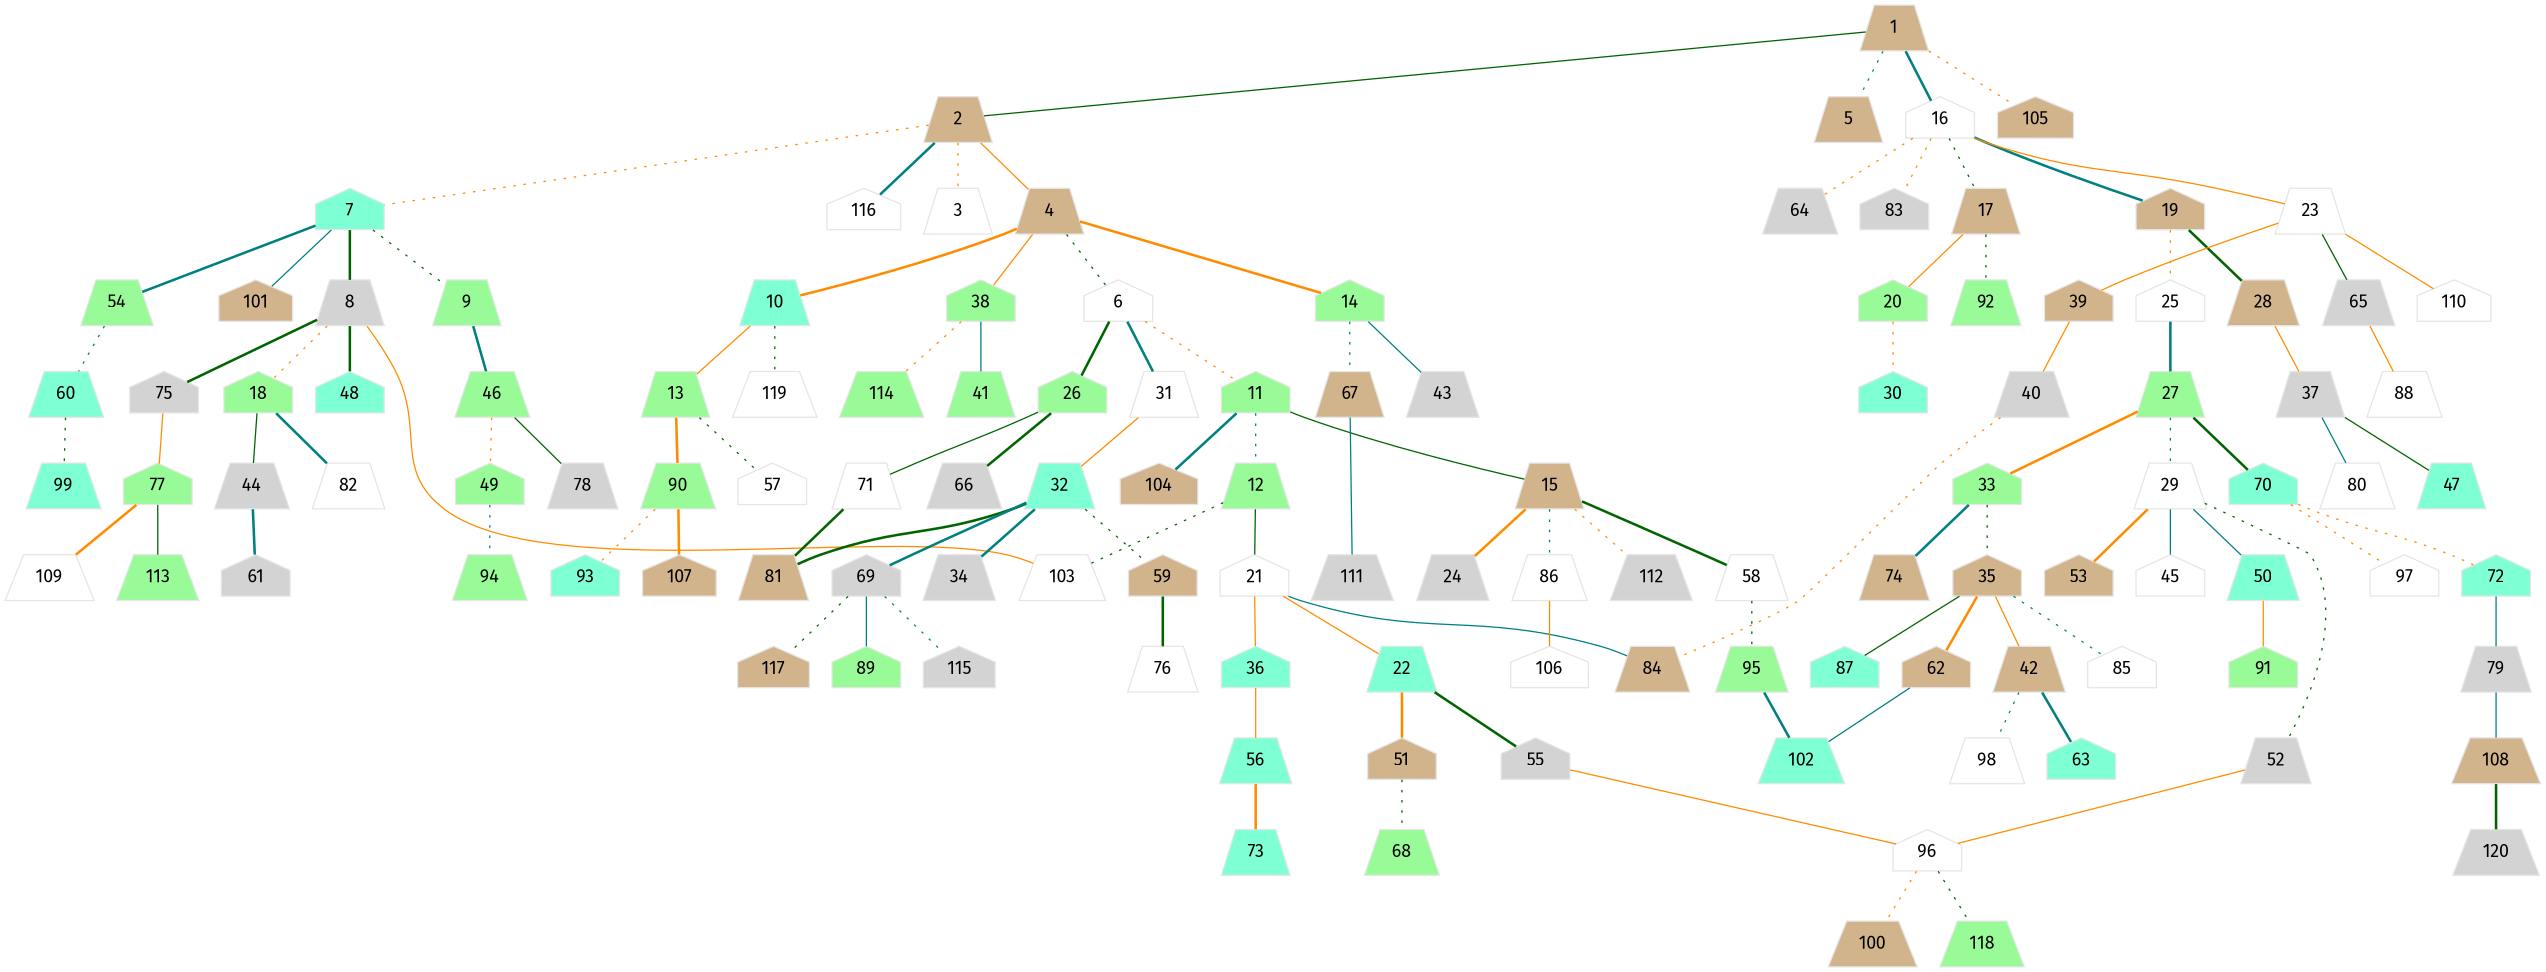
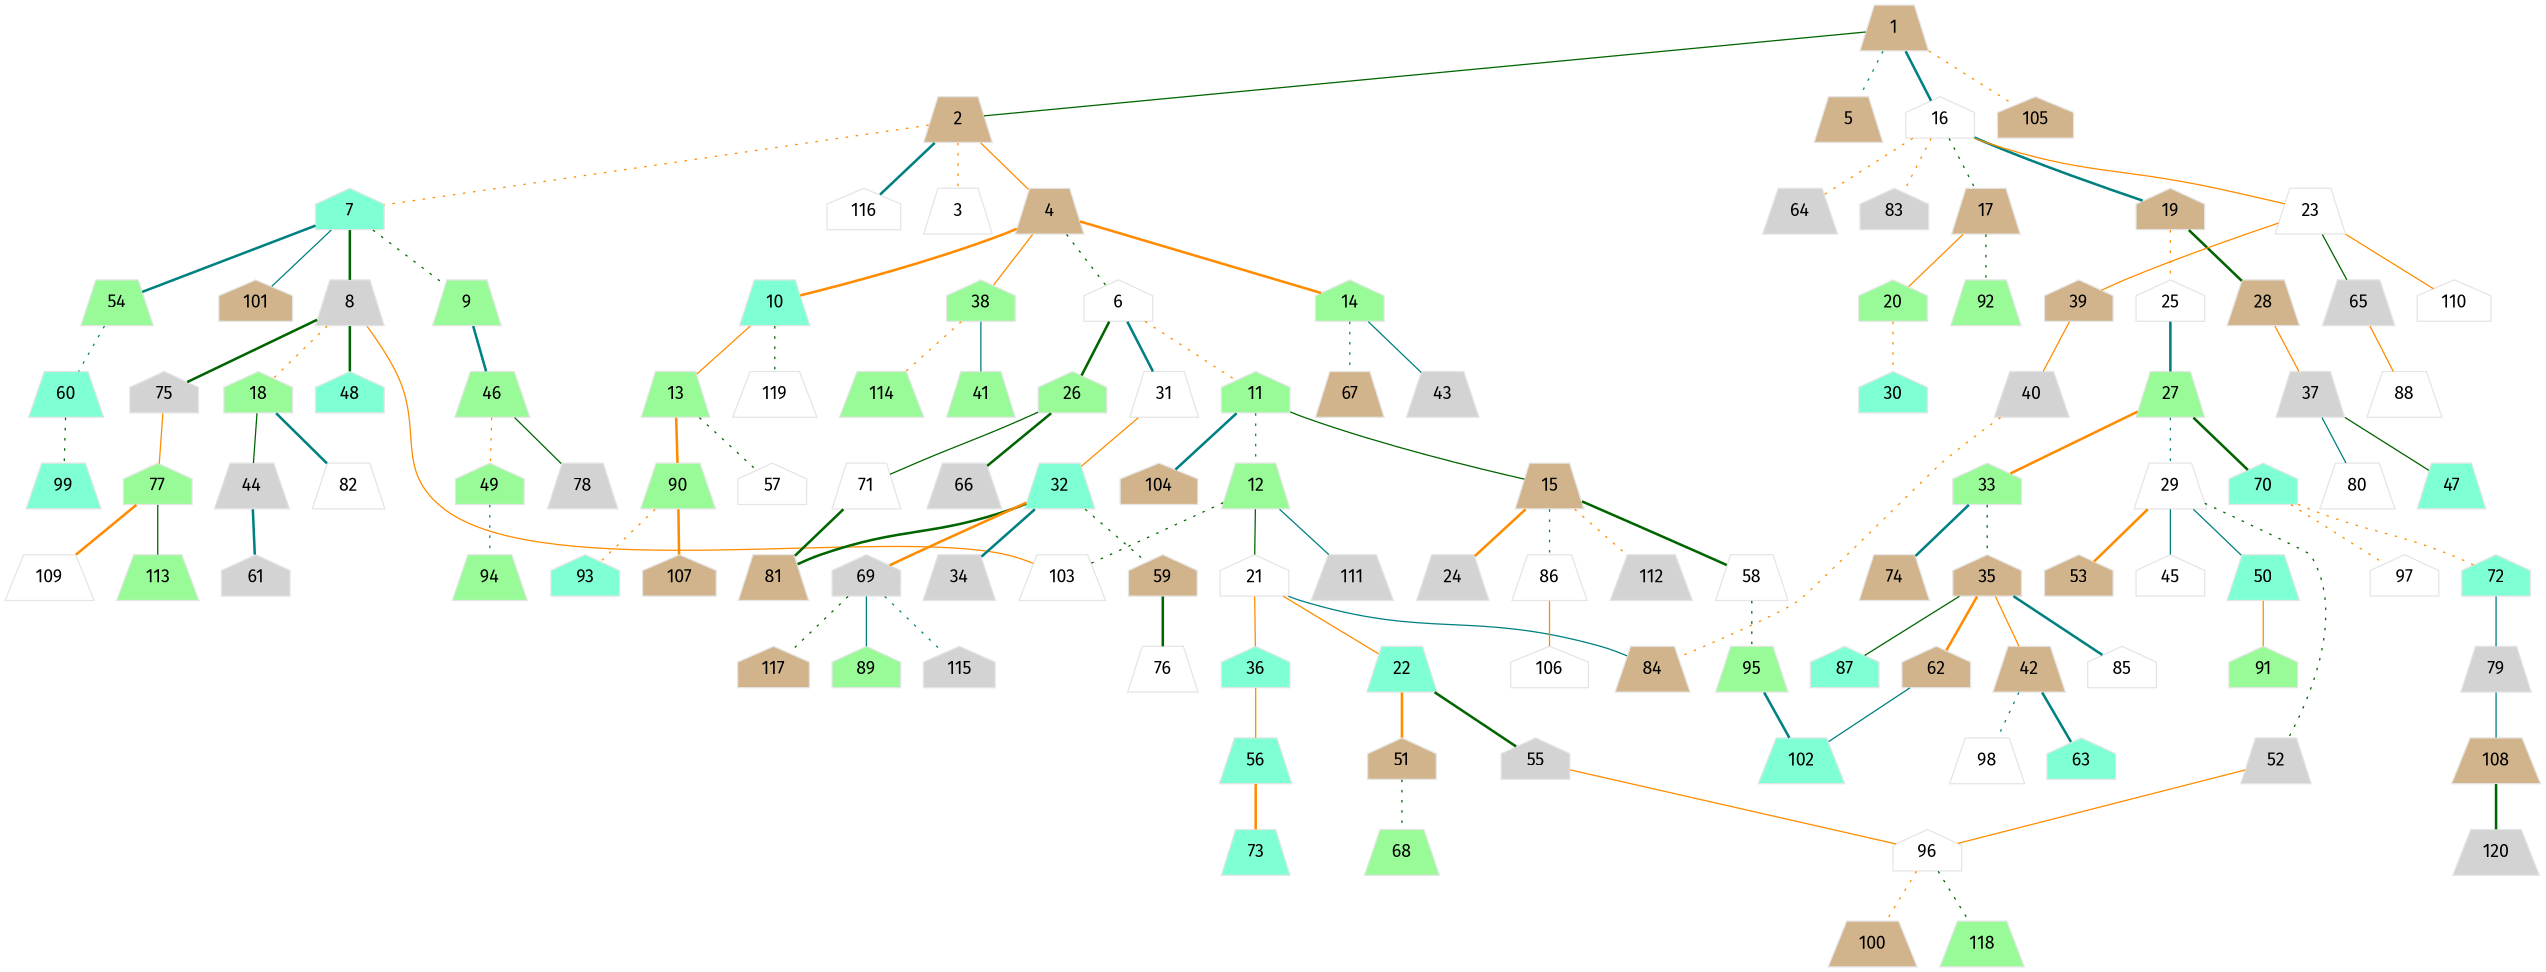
(1351, 486) -> (1304, 532)
(958, 534) -> (958, 534)
(2058, 626) -> (2058, 626)
